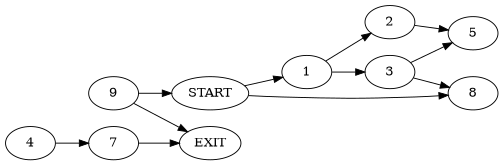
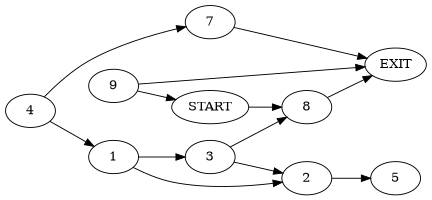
(427, 55) -> (254, 167)
(259, 83) -> (68, 132)
none -> (346, 89)
